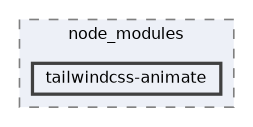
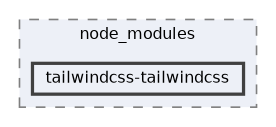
(127, 79) -> (138, 79)
